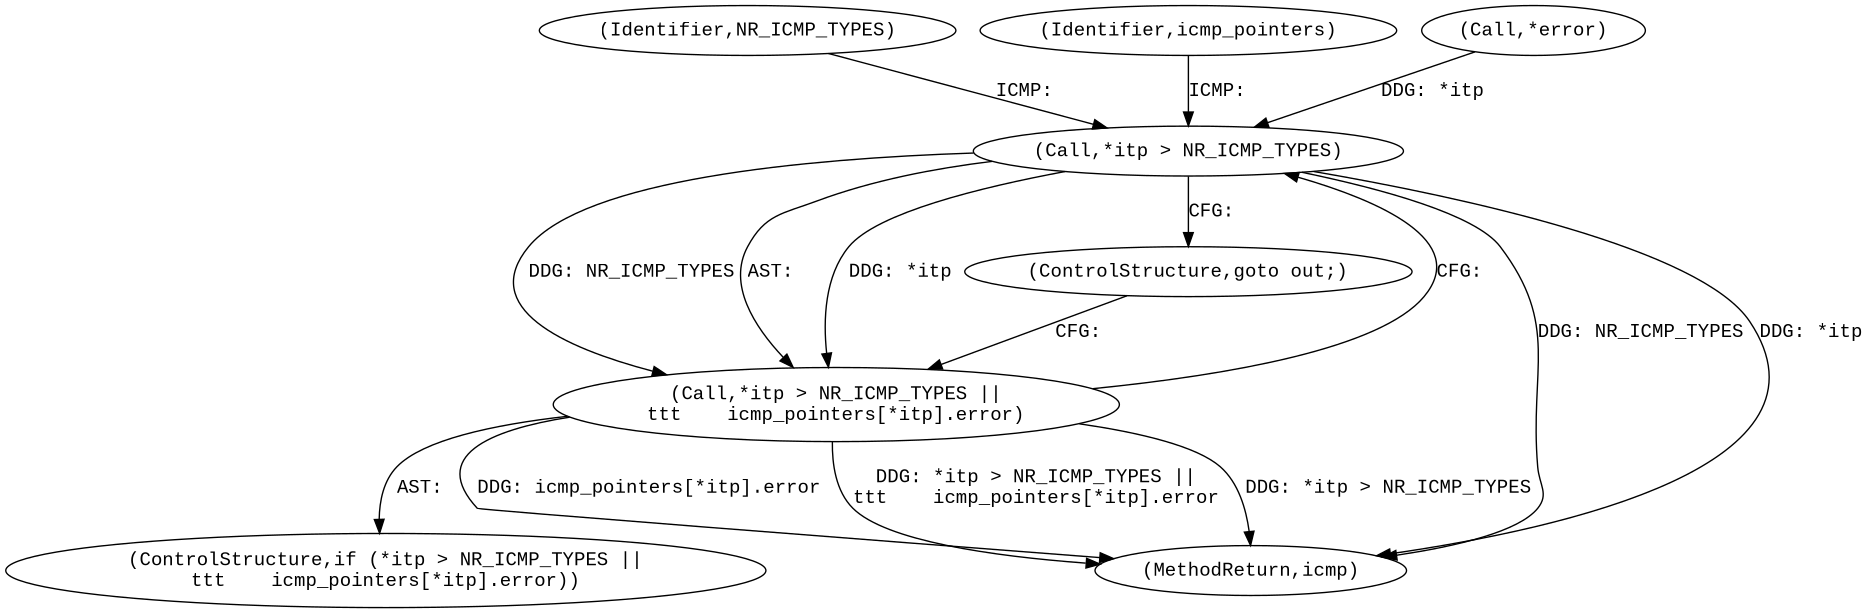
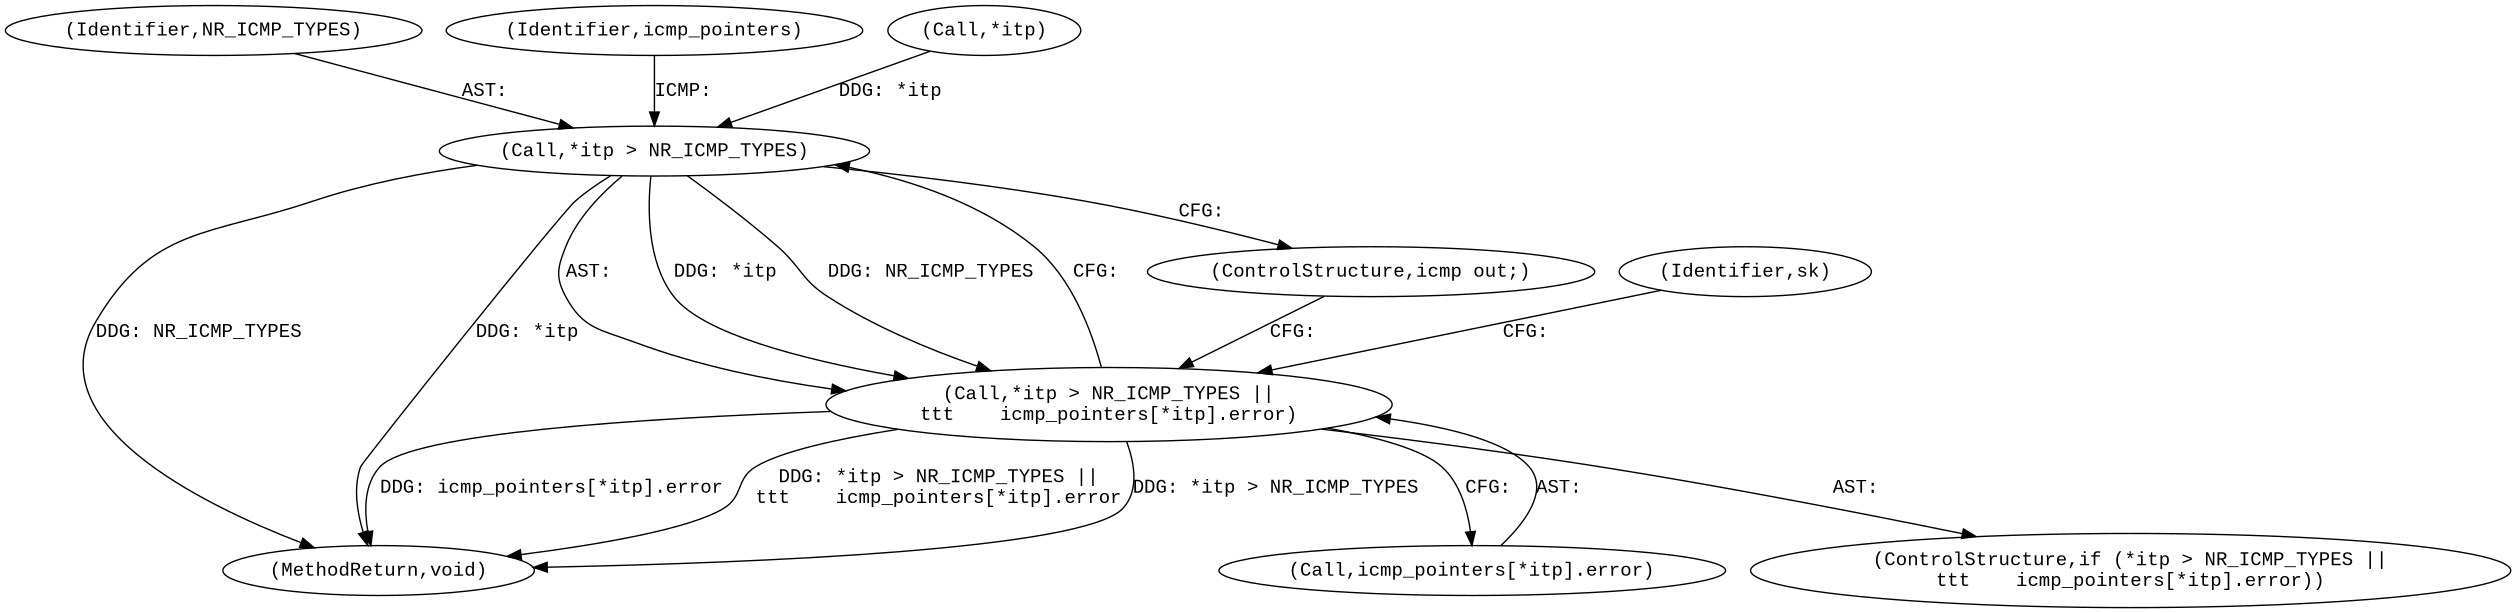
(1534, 30) -> (984, 30)
(1030, 91) -> (491, 91)
(1188, 272) -> (1371, 272)
none -> (1745, 272)
(1251, 571) -> (379, 571)
none -> (1472, 571)
